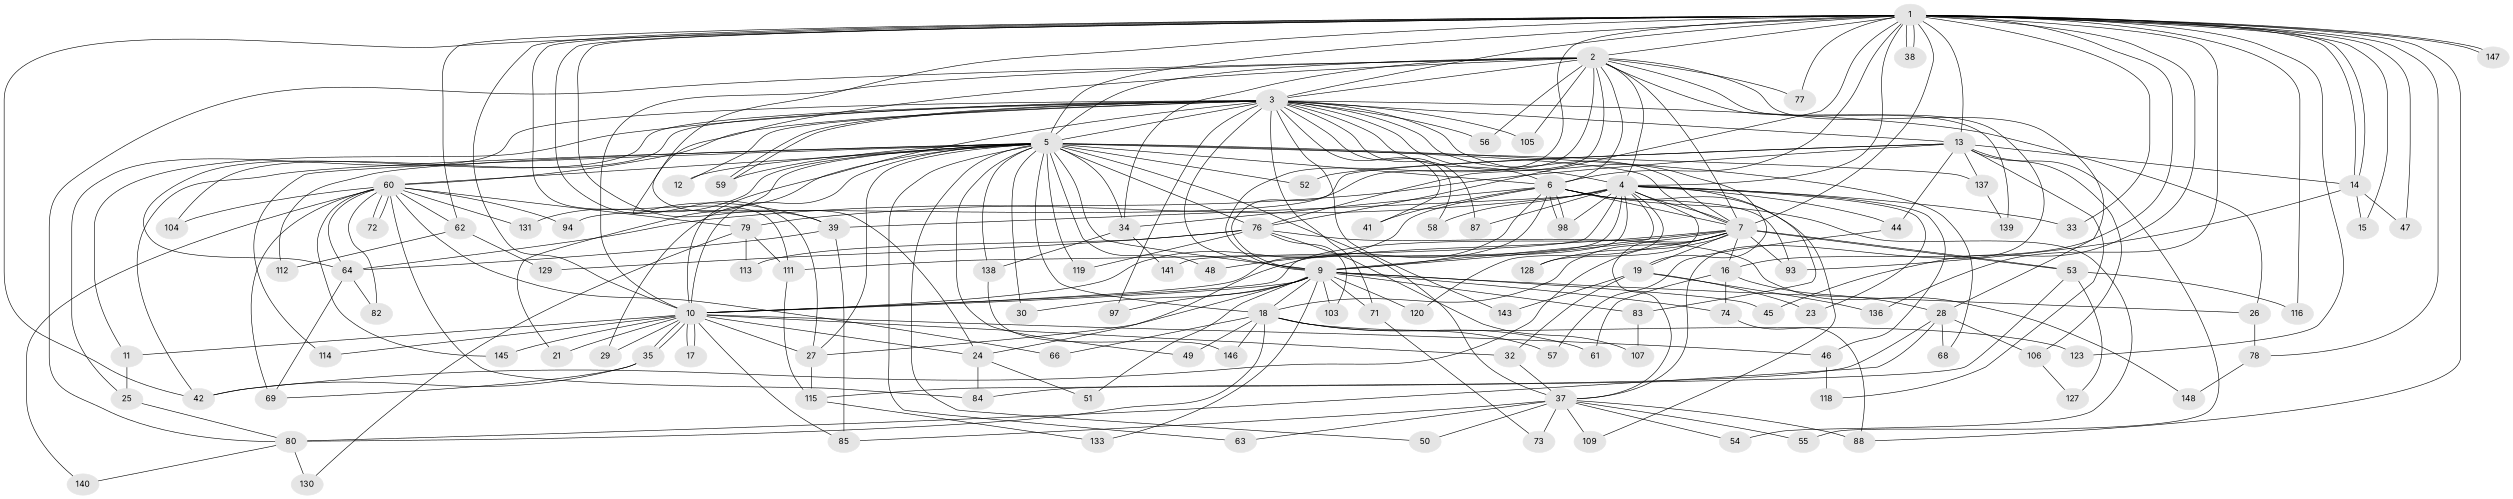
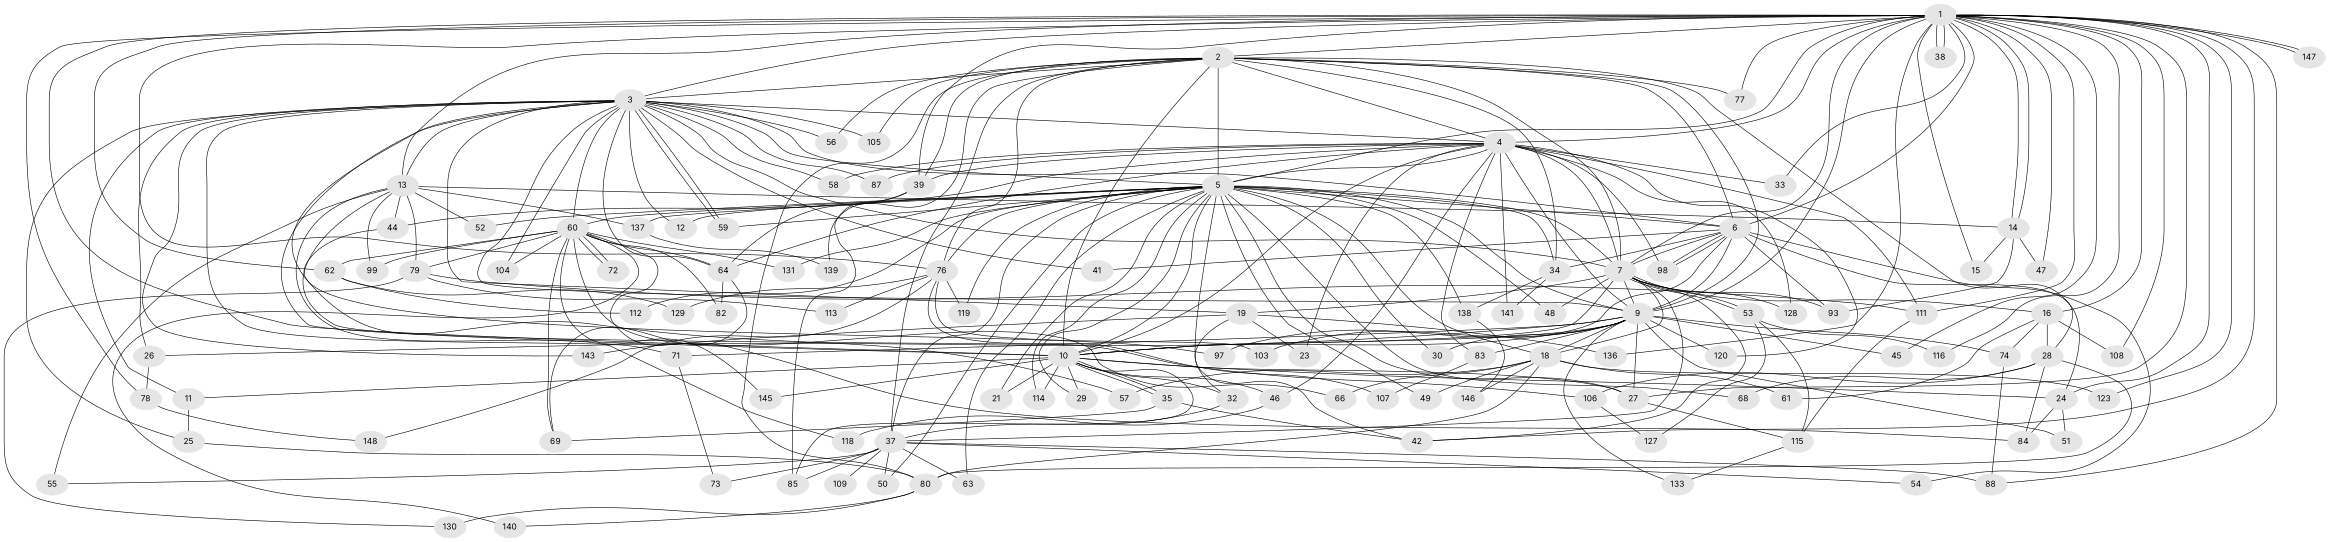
none -> (1361, 168)
(568, 228) -> (372, 271)
(1827, 281) -> none
(691, 356) -> none
none -> (2117, 356)
